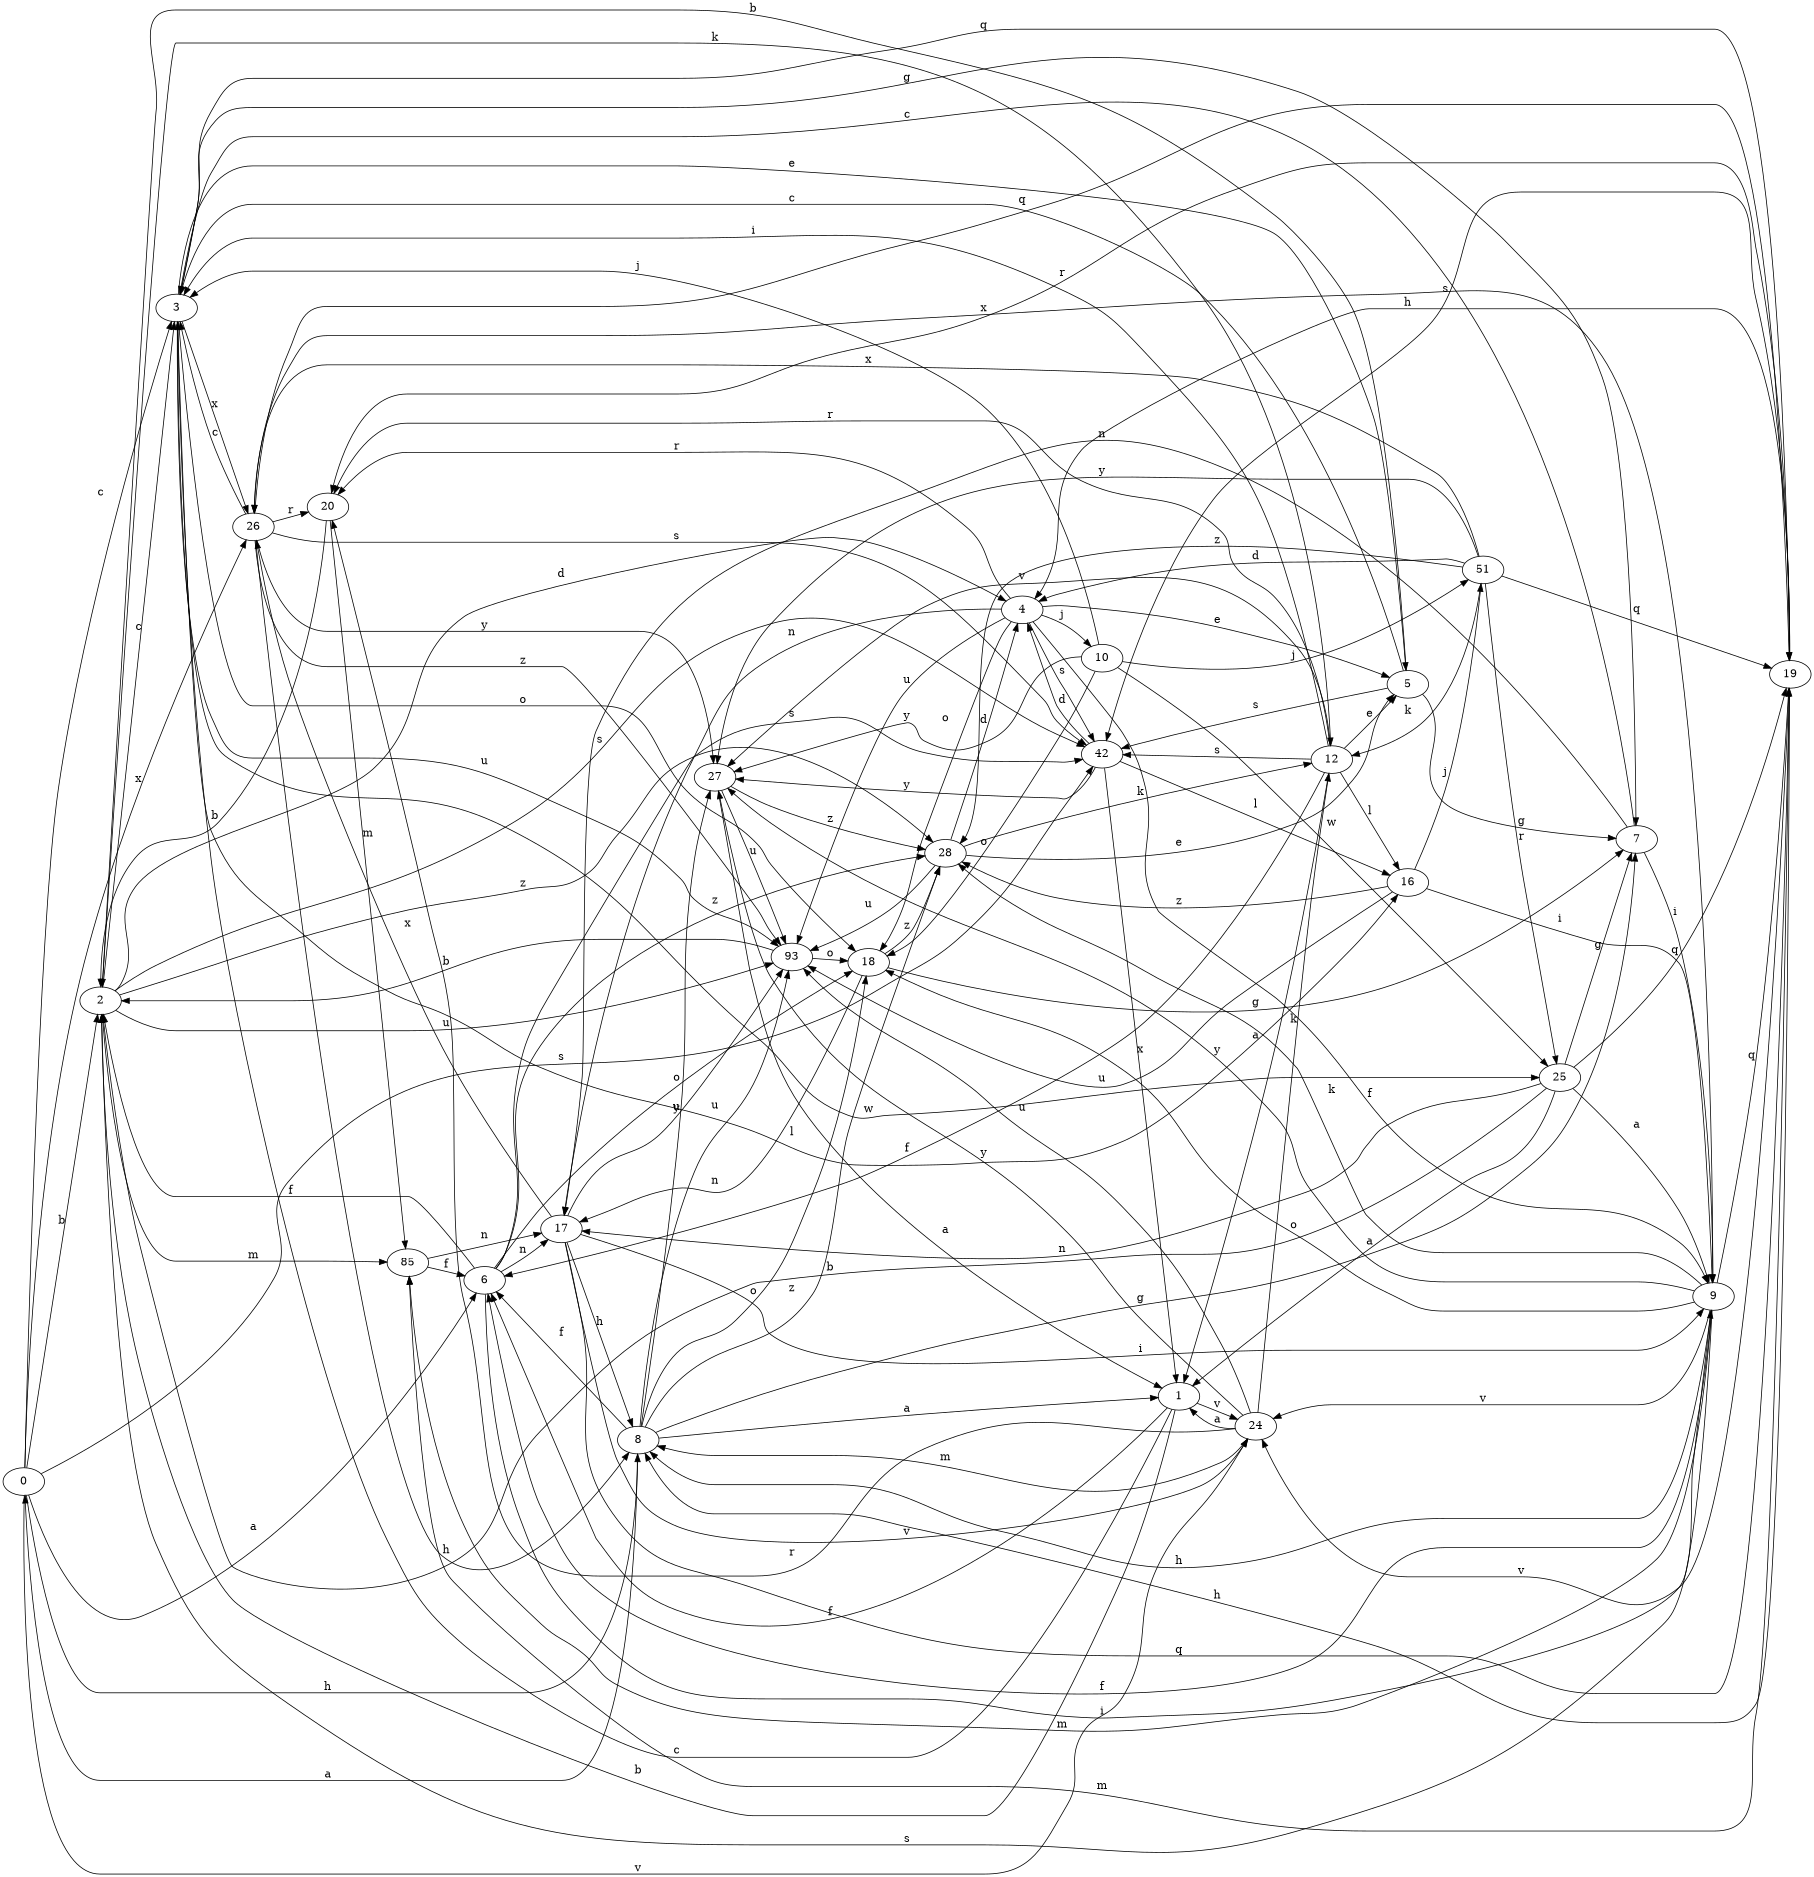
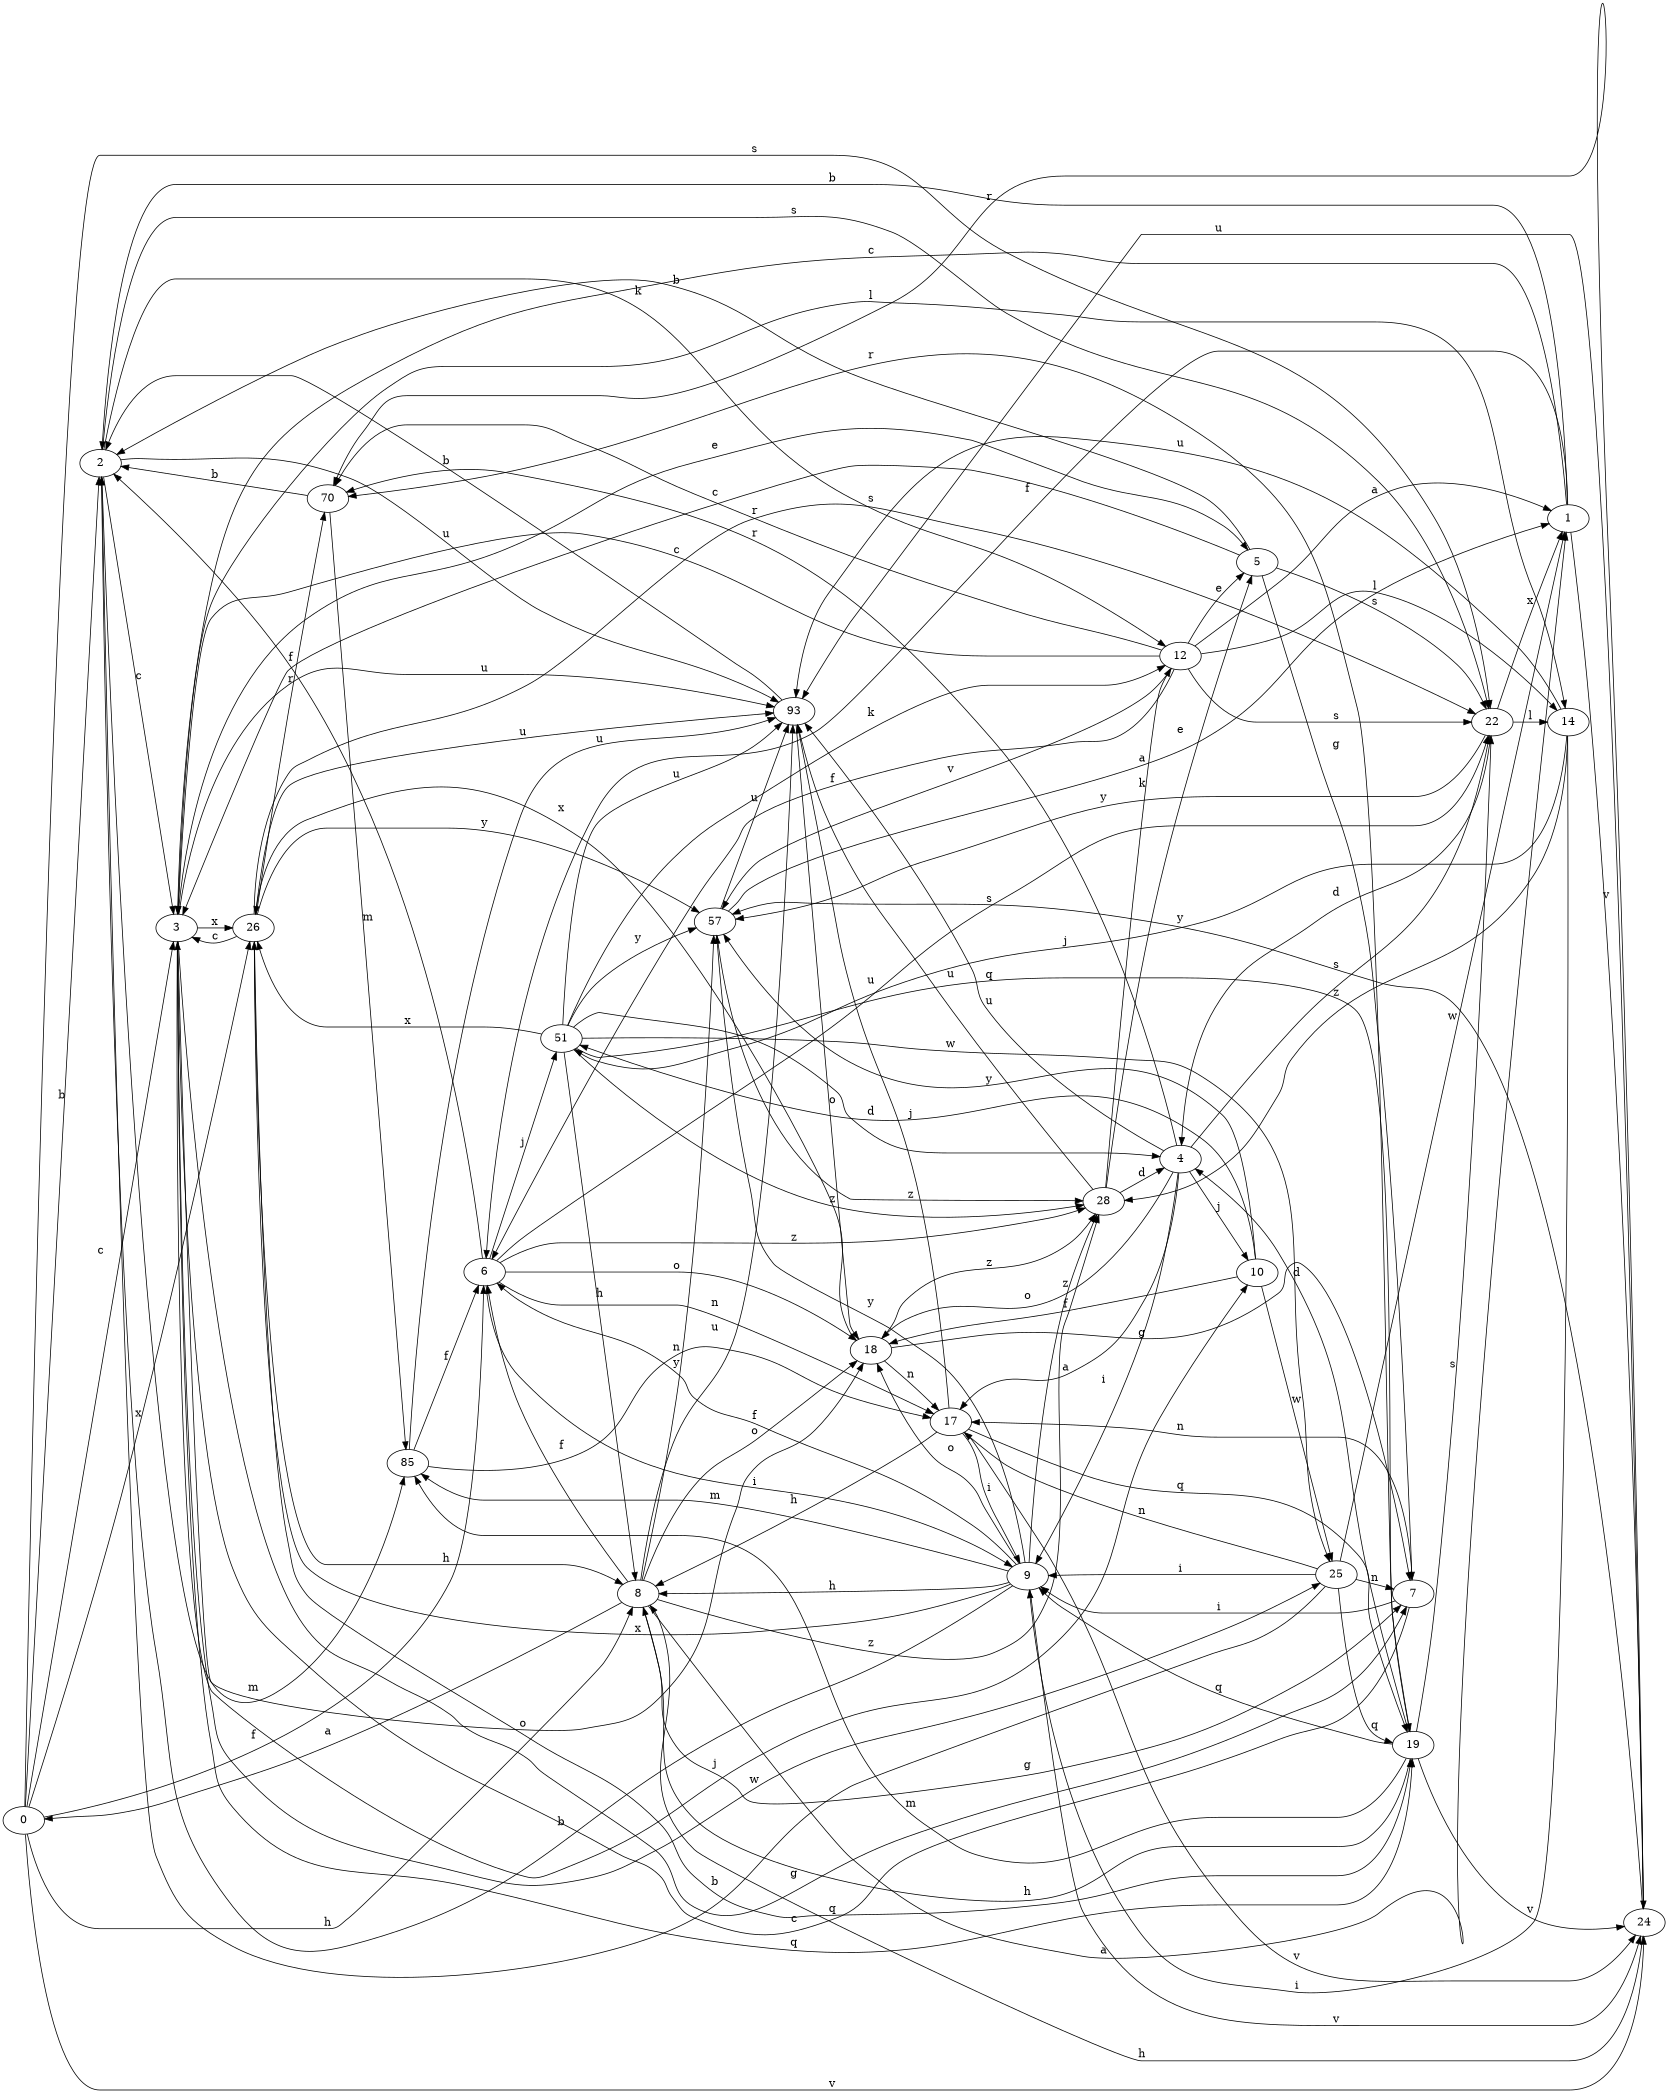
(753, 231) -> (677, 550)
(759, 303) -> (465, 1855)
(1408, 303) -> (1297, 1273)
(328, 507) -> (328, 499)
(464, 617) -> none
(1215, 626) -> none
(792, 632) -> (1066, 1368)
(523, 661) -> (523, 732)
(1102, 754) -> (1492, 722)
(715, 777) -> (715, 922)
none -> (597, 824)
(1522, 837) -> (951, 1044)
(984, 842) -> (1066, 1305)
(1408, 882) -> (1568, 722)
(557, 886) -> none
(388, 930) -> (651, 906)
(1598, 945) -> (1375, 1578)
none -> (472, 991)
(1764, 991) -> (1209, 1690)
(1332, 1090) -> (1066, 1284)
(1370, 1094) -> (1104, 1380)
(1290, 1097) -> none
(1637, 1125) -> (1181, 1569)
none -> (522, 1159)
(1370, 1242) -> (1453, 1017)
none -> (599, 1312)
(1214, 1426) -> none
(945, 1457) -> (1142, 2054)
(253, 1527) -> (253, 1736)
(907, 1839) -> (561, 1822)
